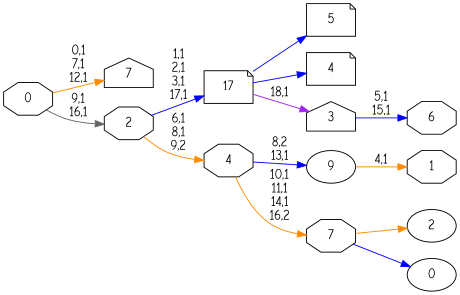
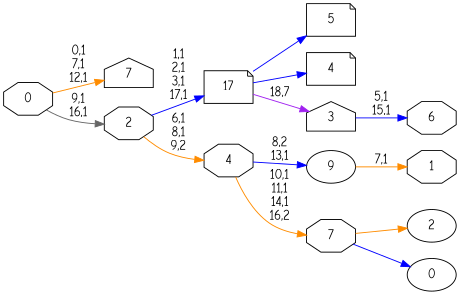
(280, 93) -> (280, 93)
(381, 160) -> (381, 160)
